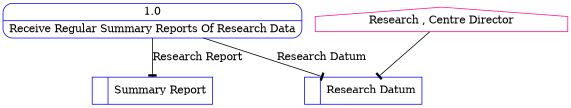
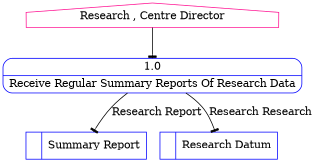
(405, 53) -> (152, 41)
(321, 58) -> (260, 113)
